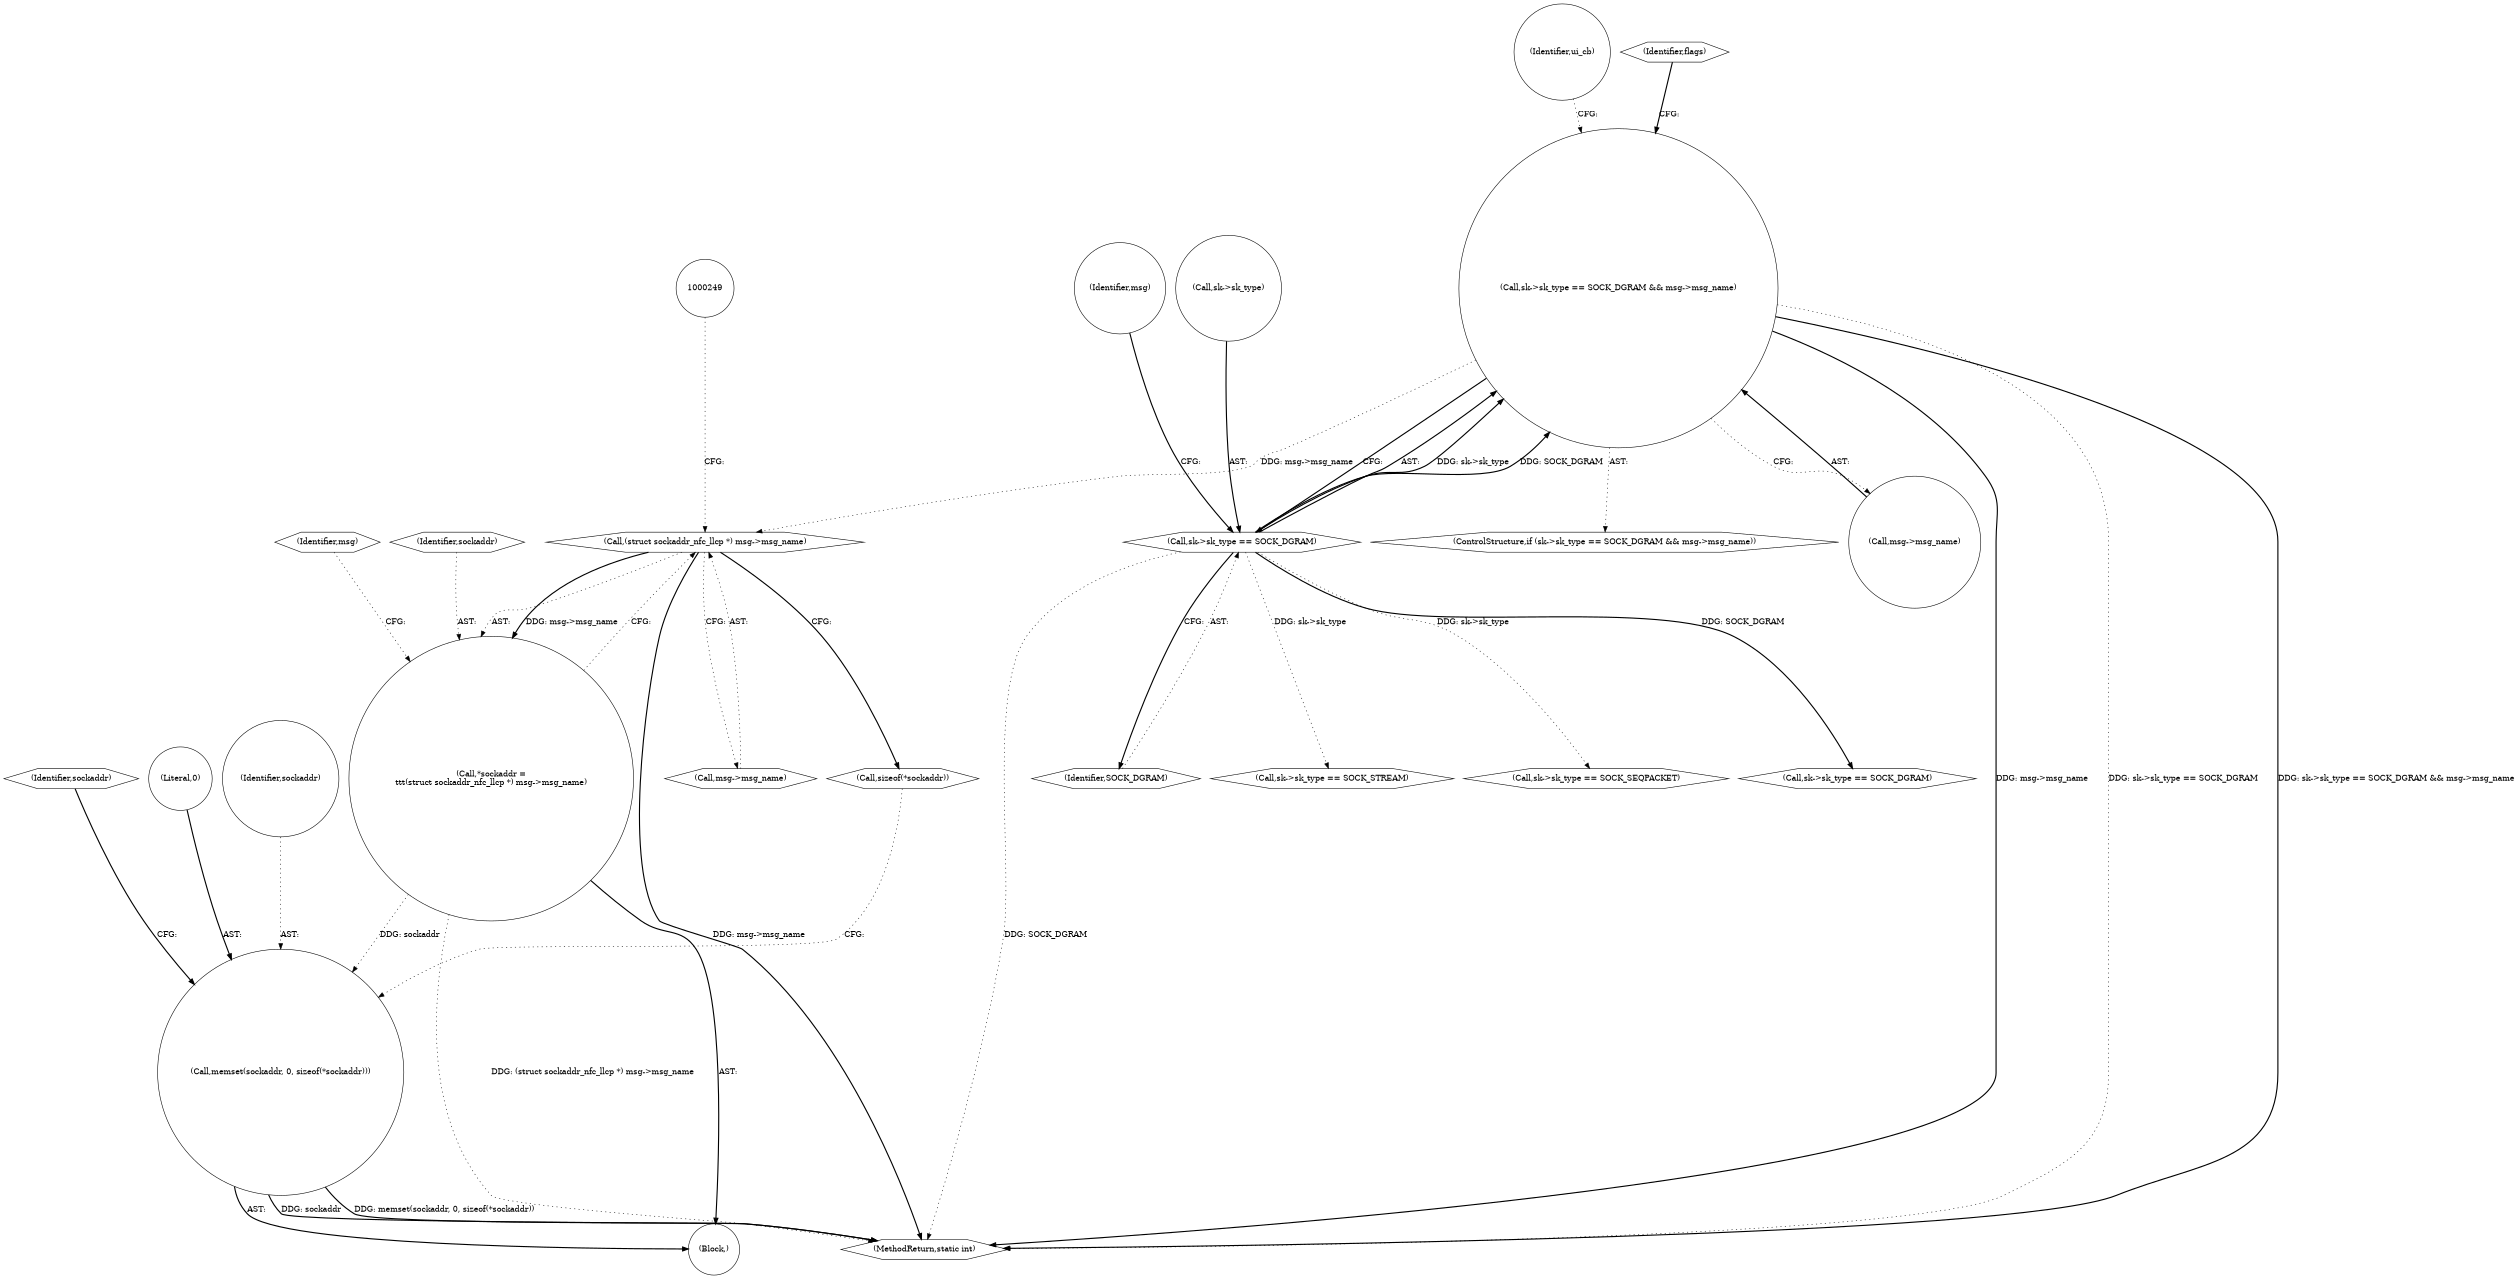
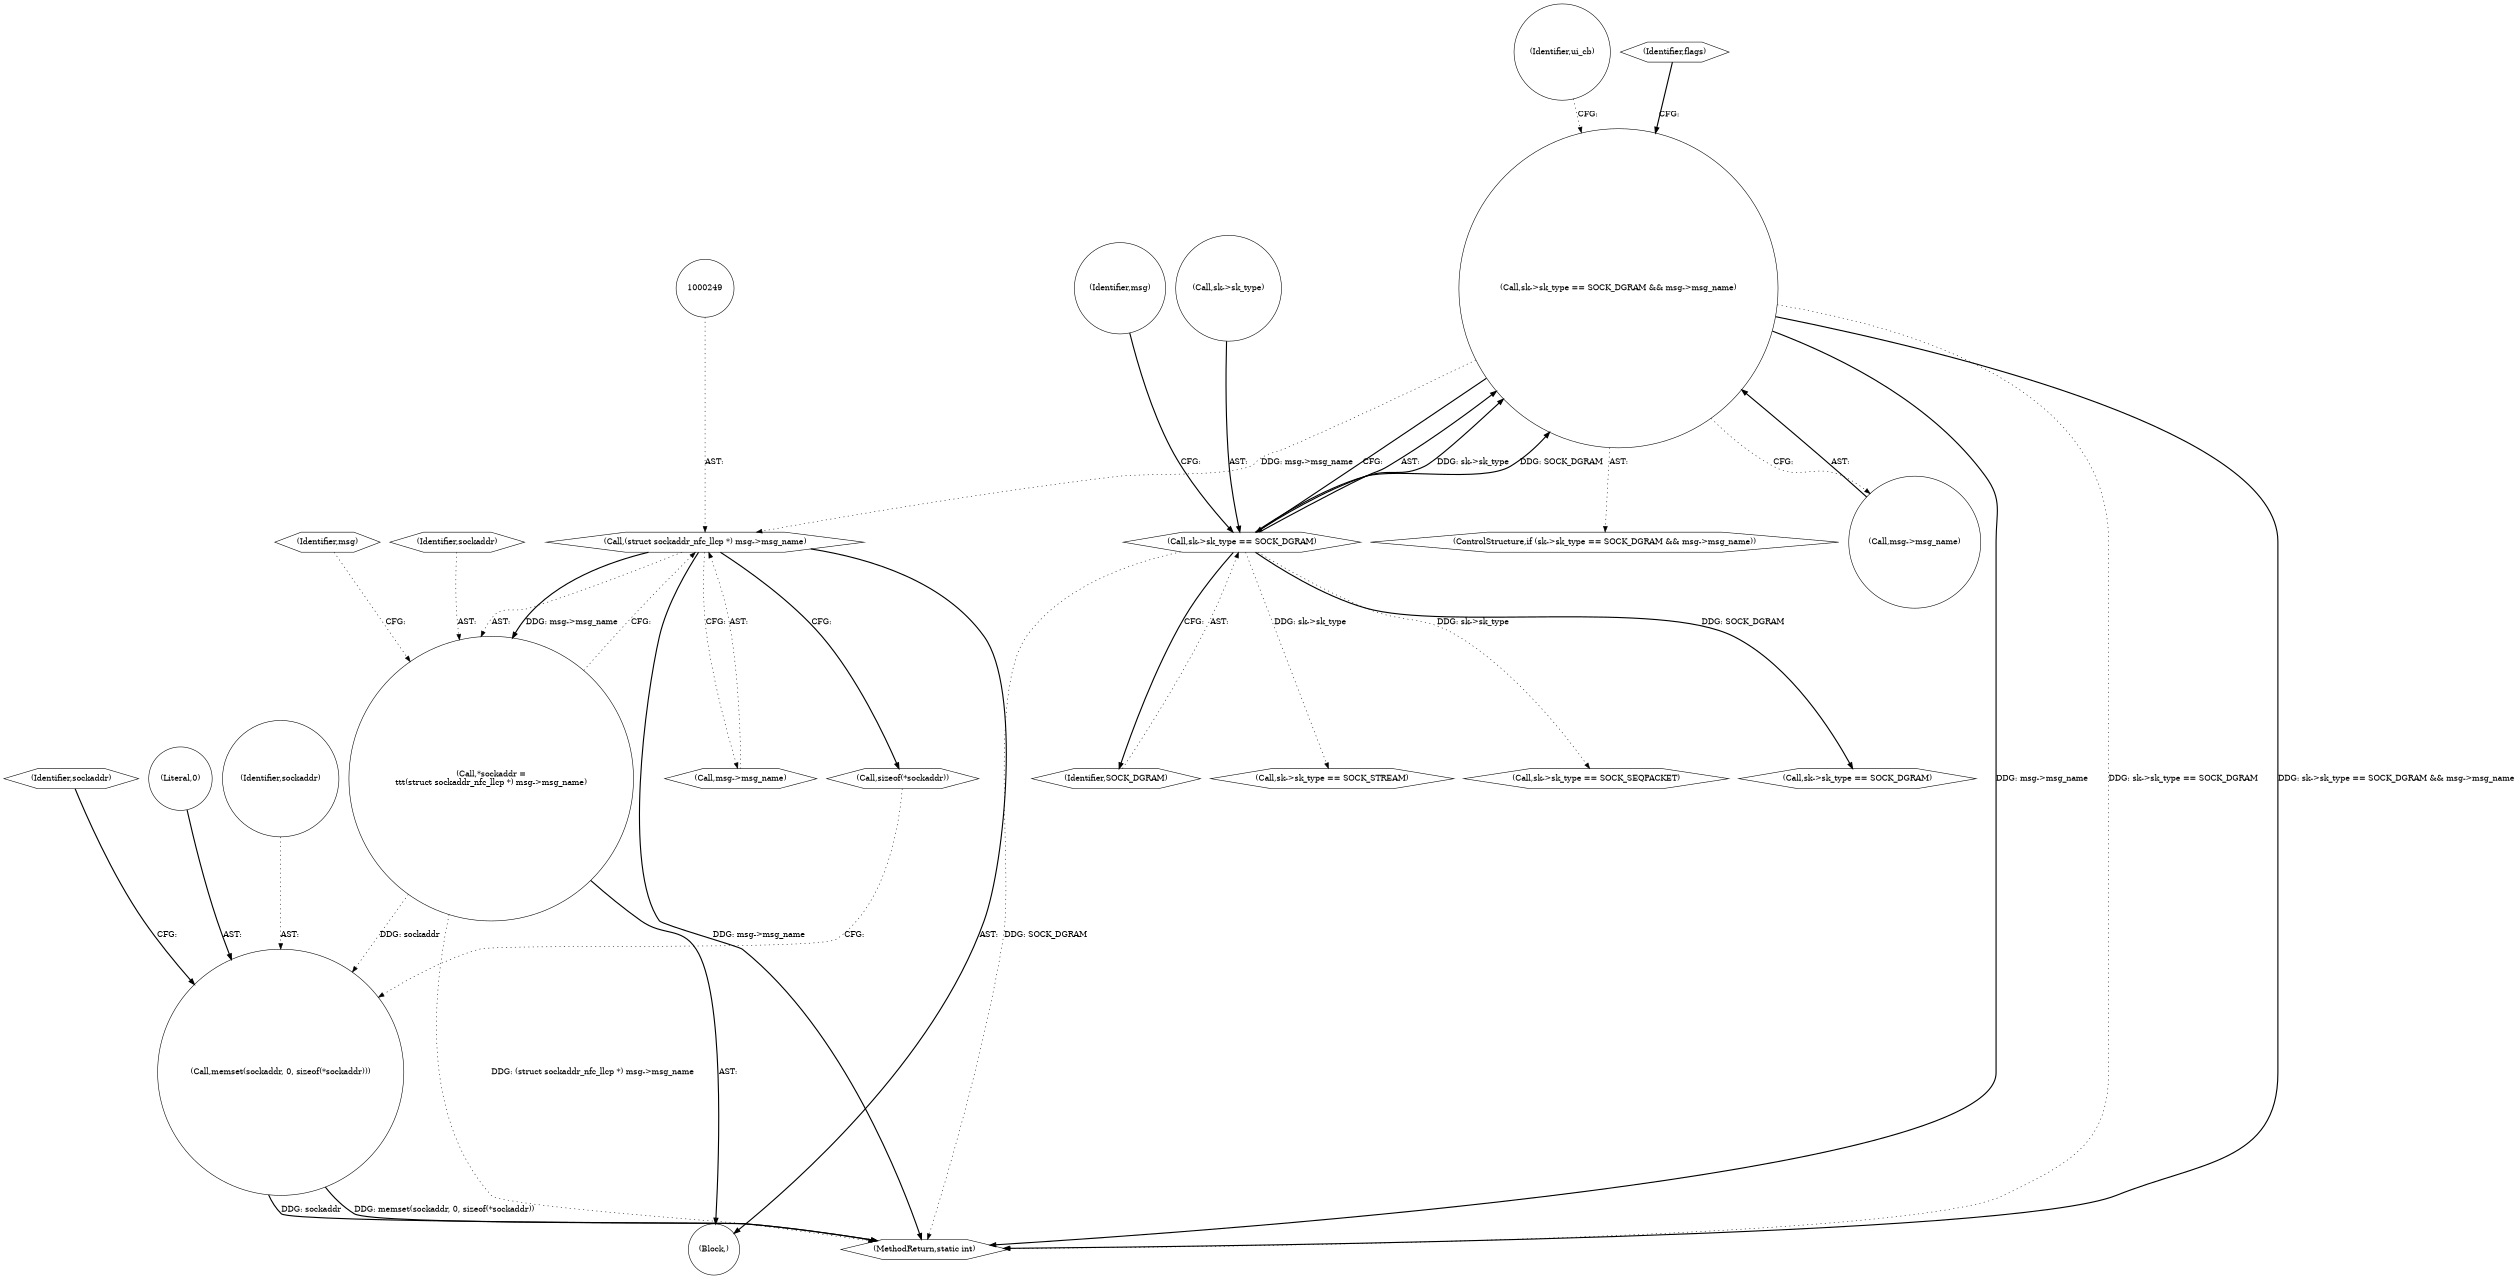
(716, 462) -> (716, 462)
(448, 1244) -> (995, 877)
